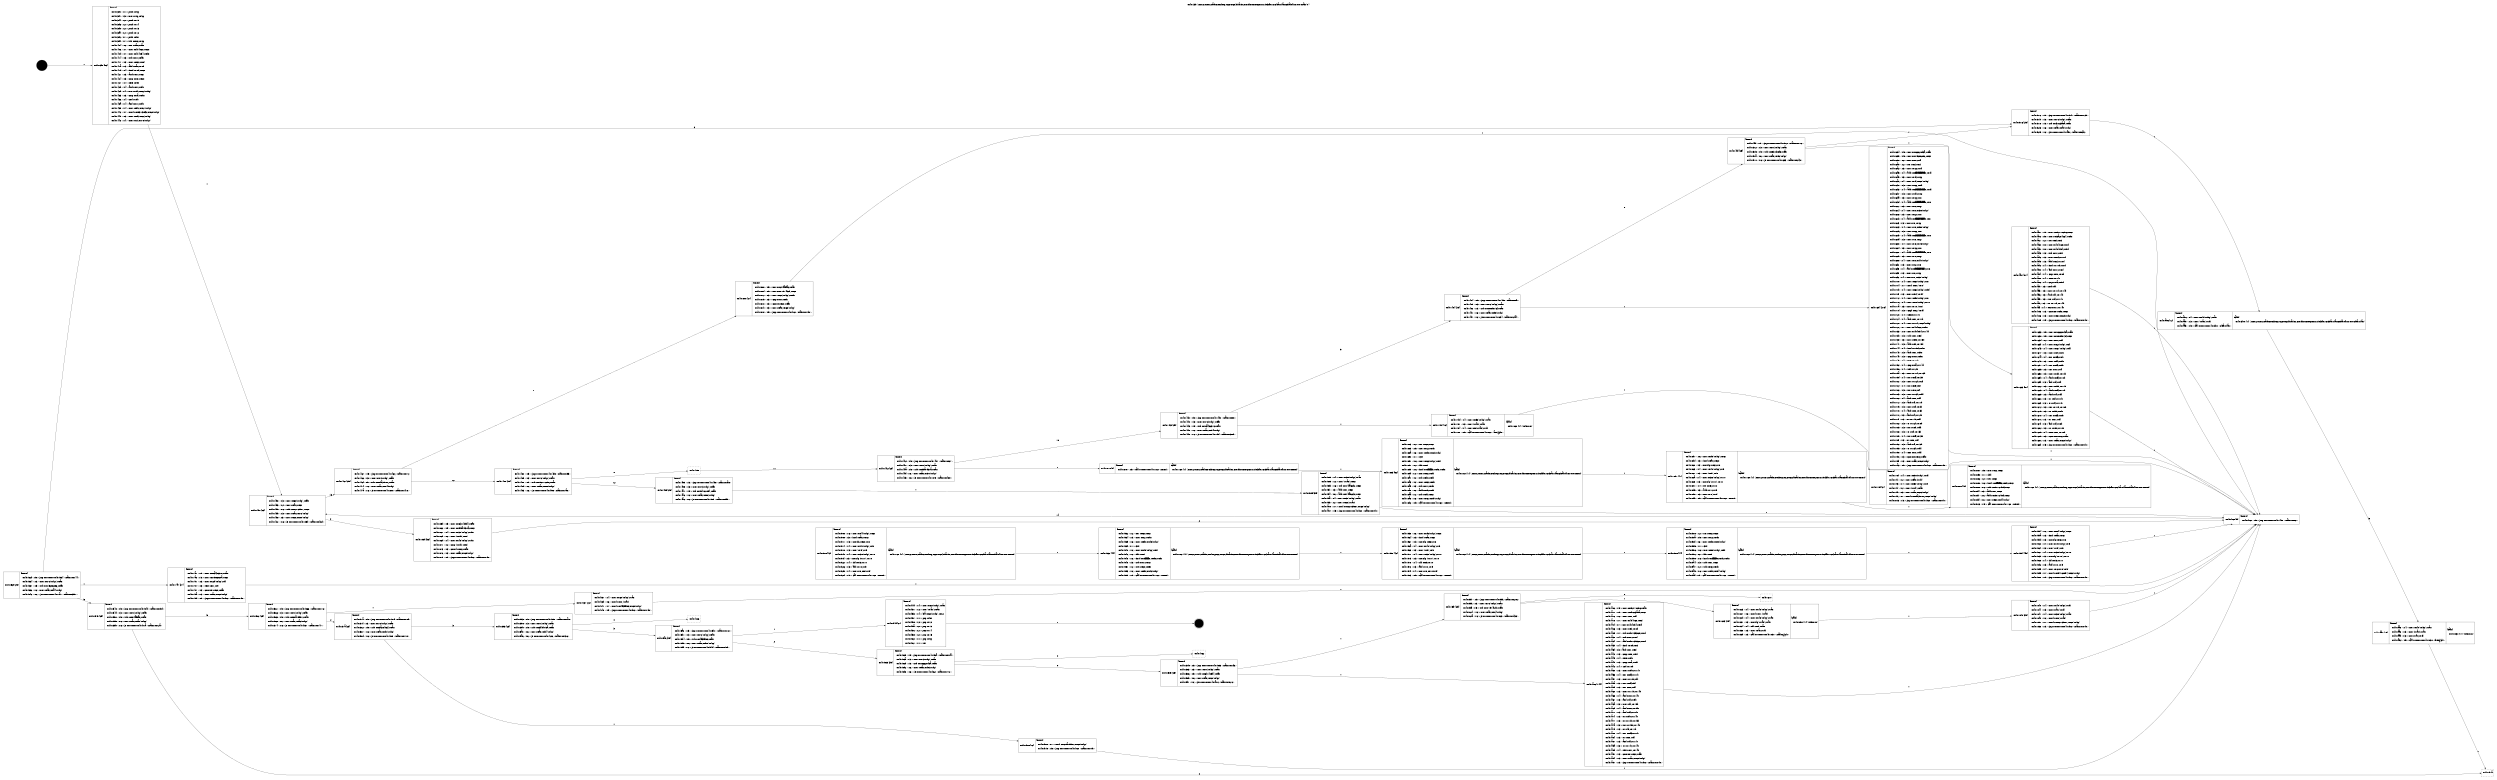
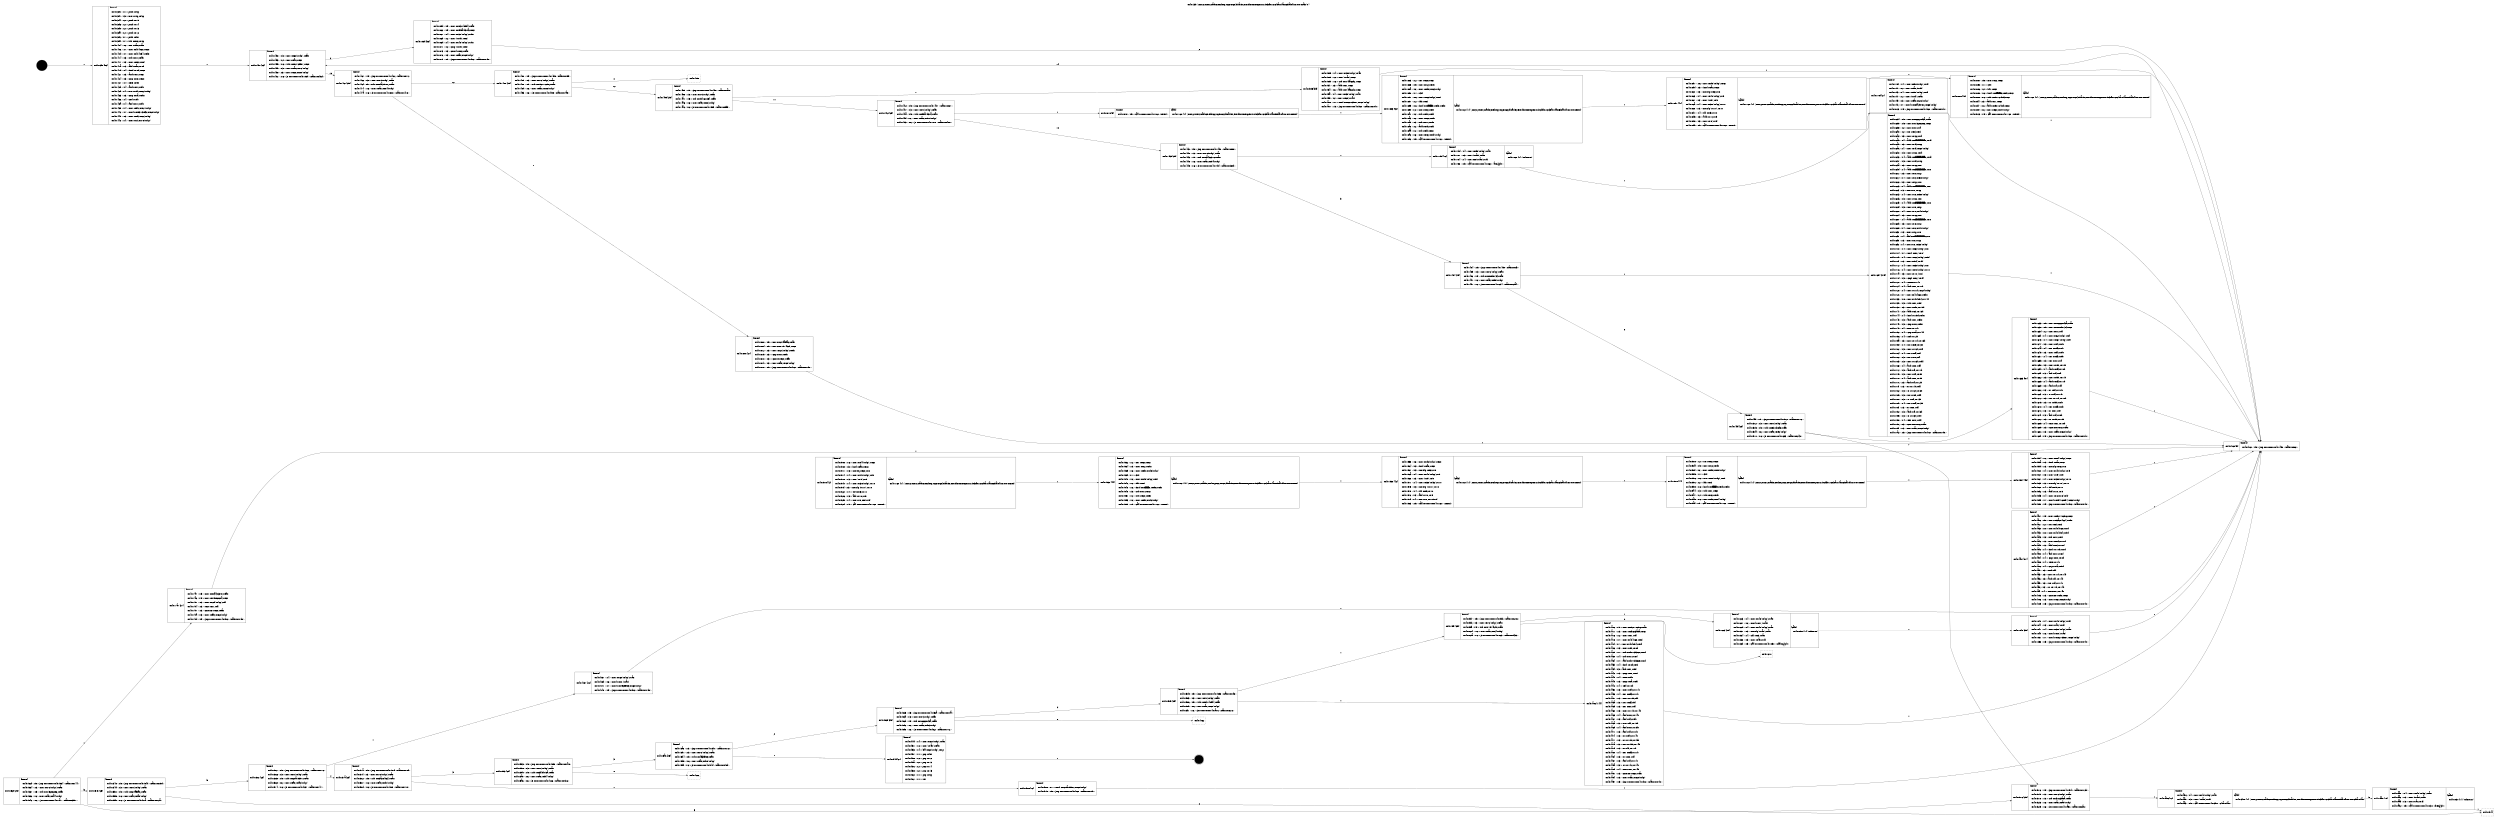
(788, 470) -> (804, 106)
